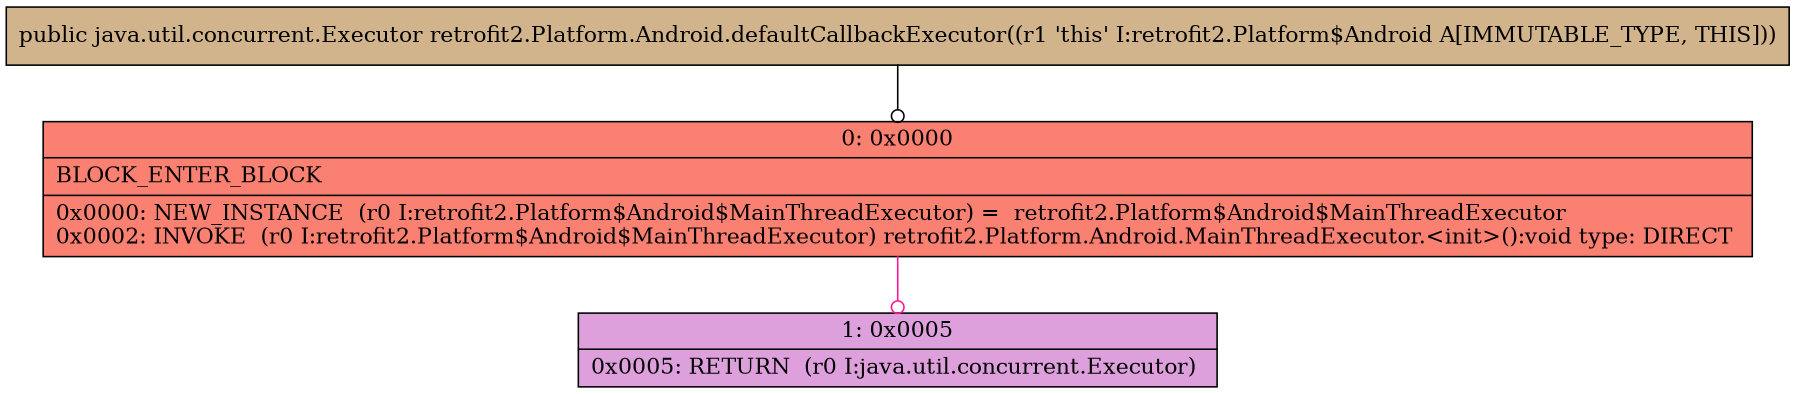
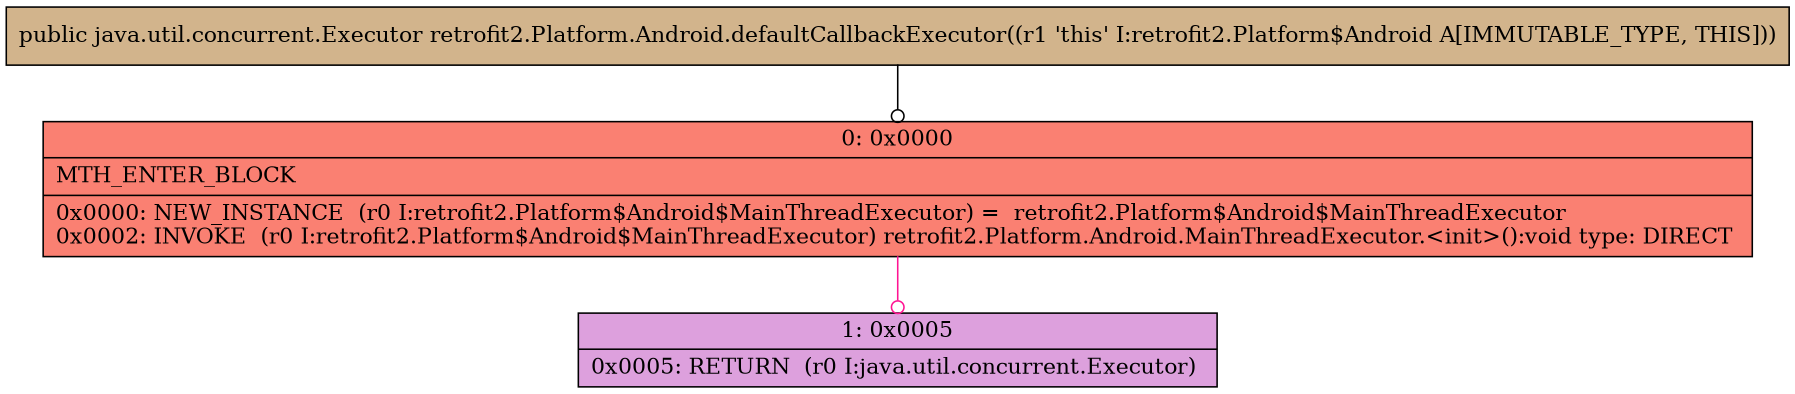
(189, 176) -> (177, 176)
